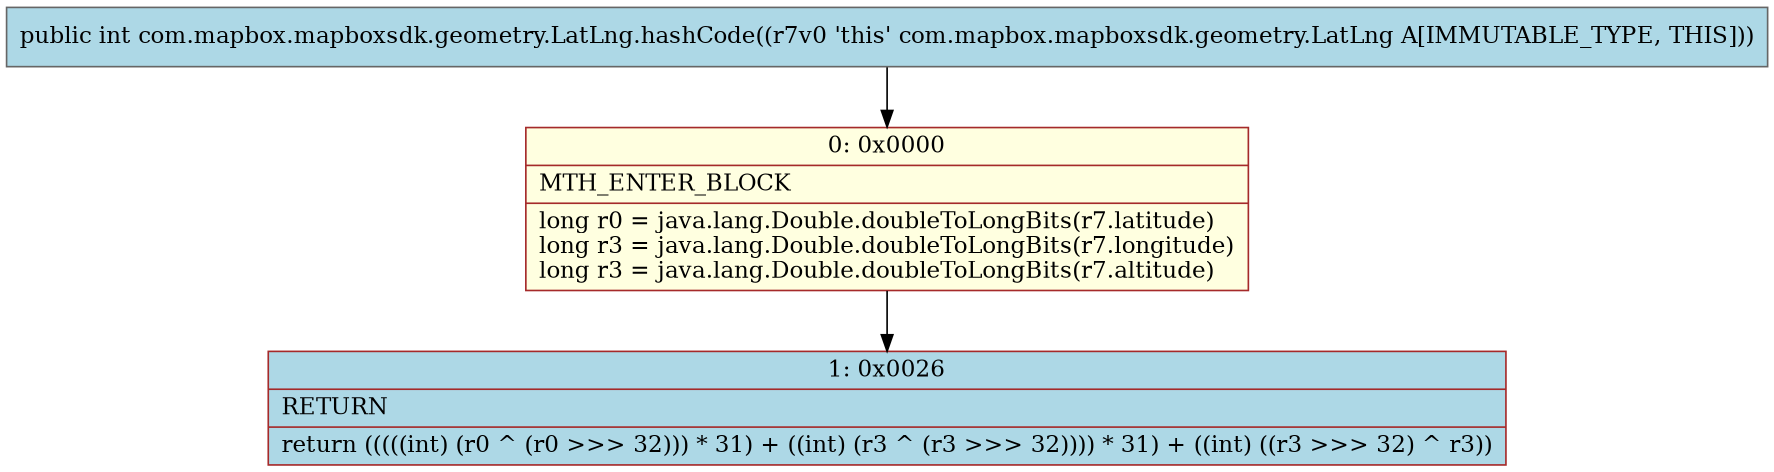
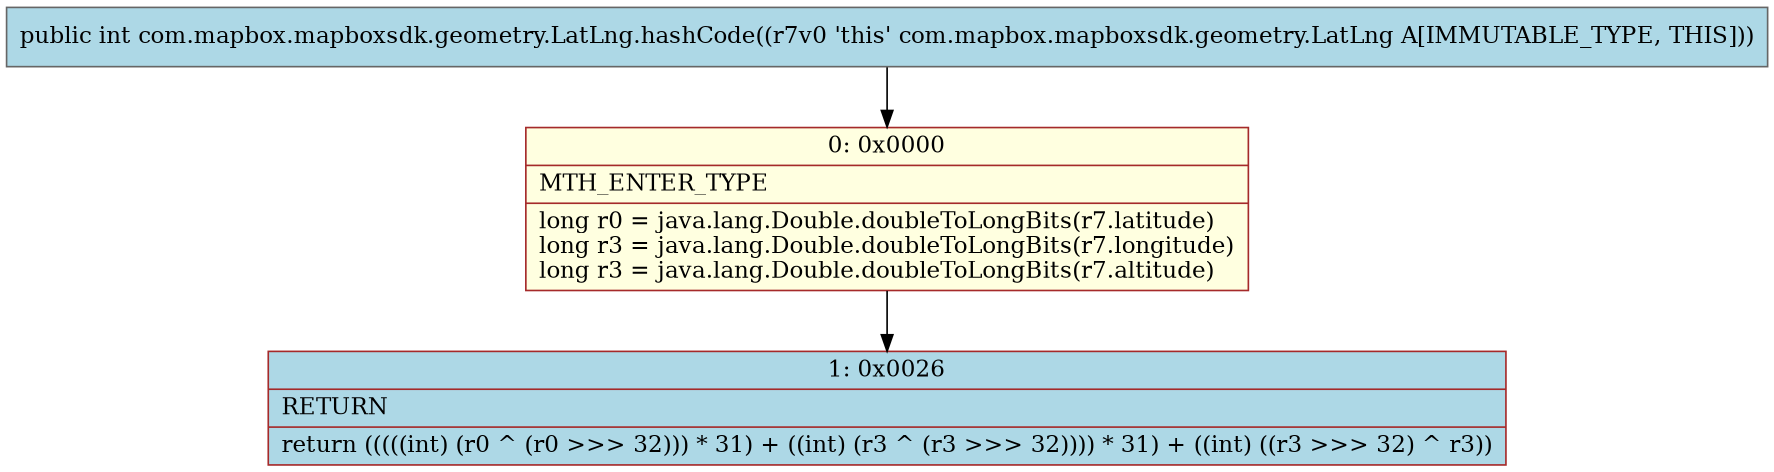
(666, 184) -> (654, 184)
